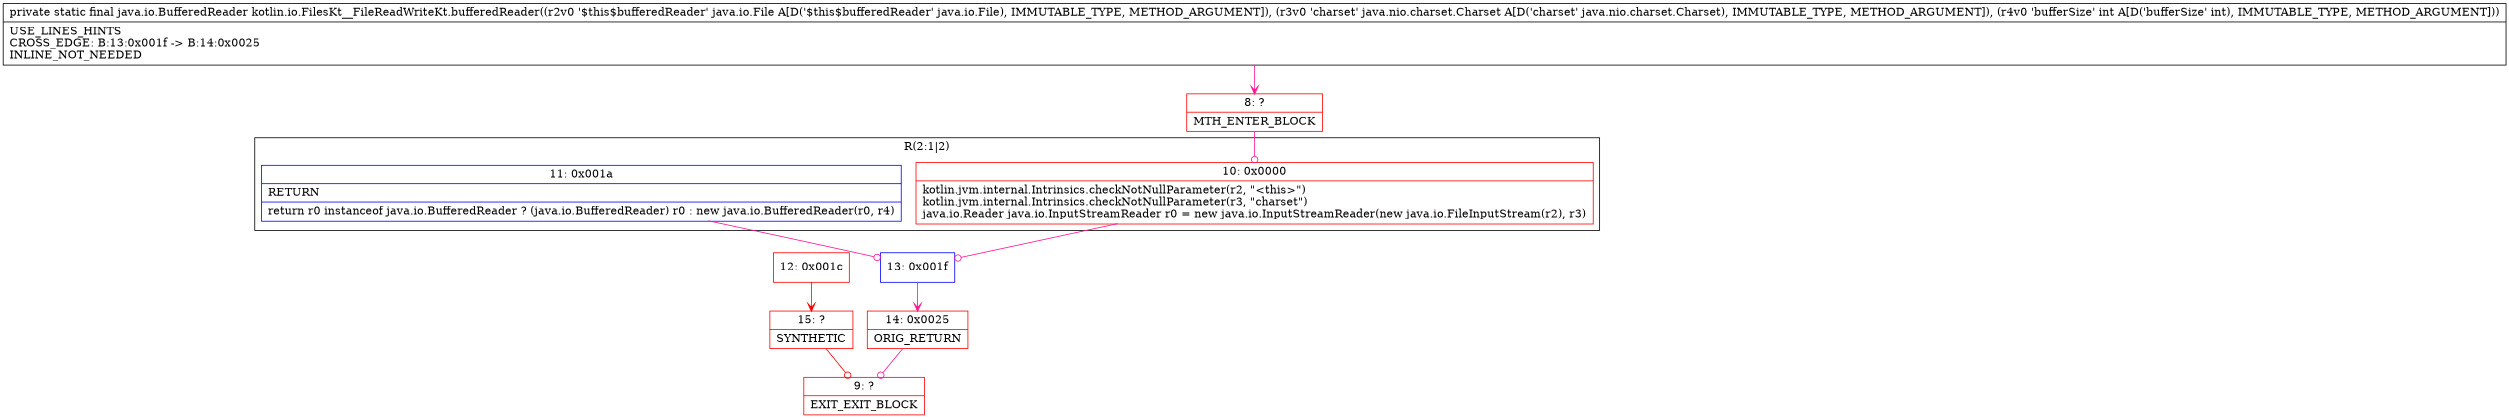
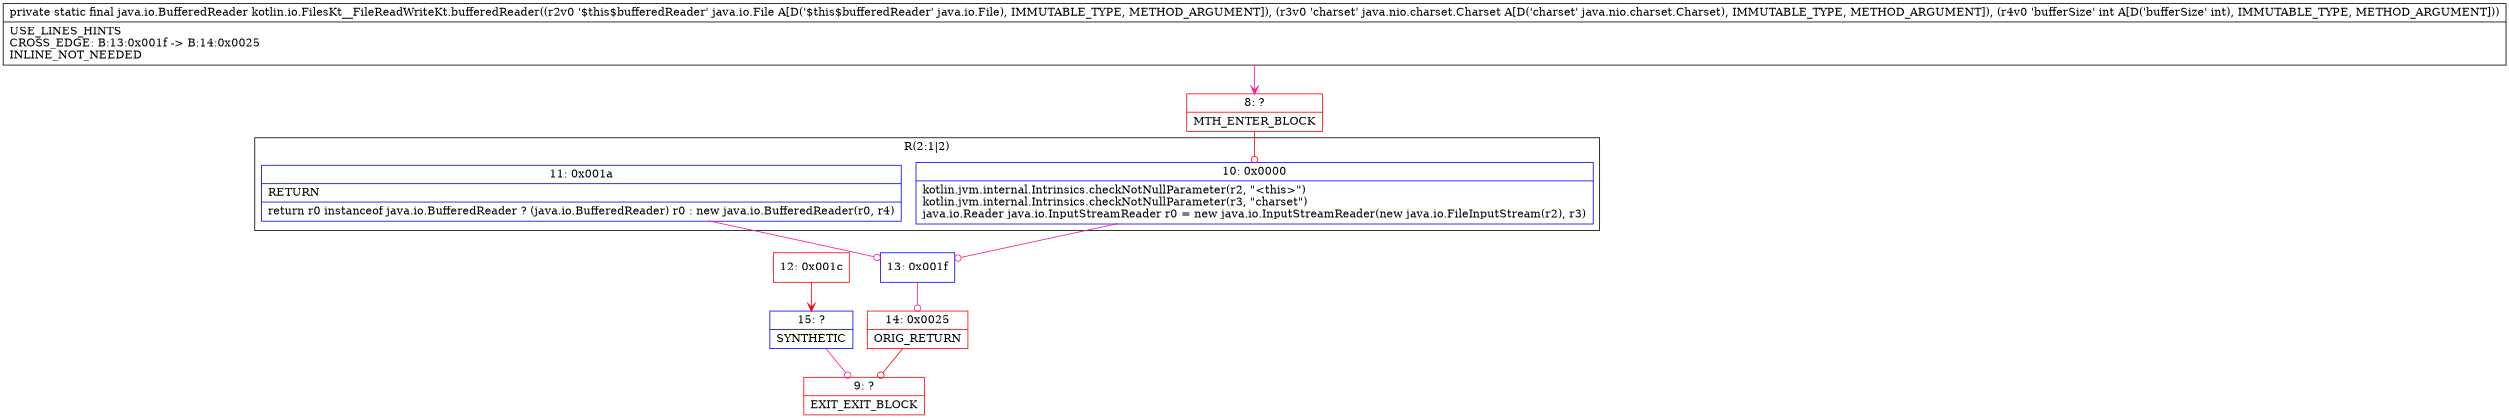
(1255, 144) -> (1255, 144)
(1255, 193) -> (1255, 193)
(918, 293) -> (918, 293)
(811, 330) -> (811, 330)
(836, 360) -> (836, 360)
(893, 360) -> (893, 360)
